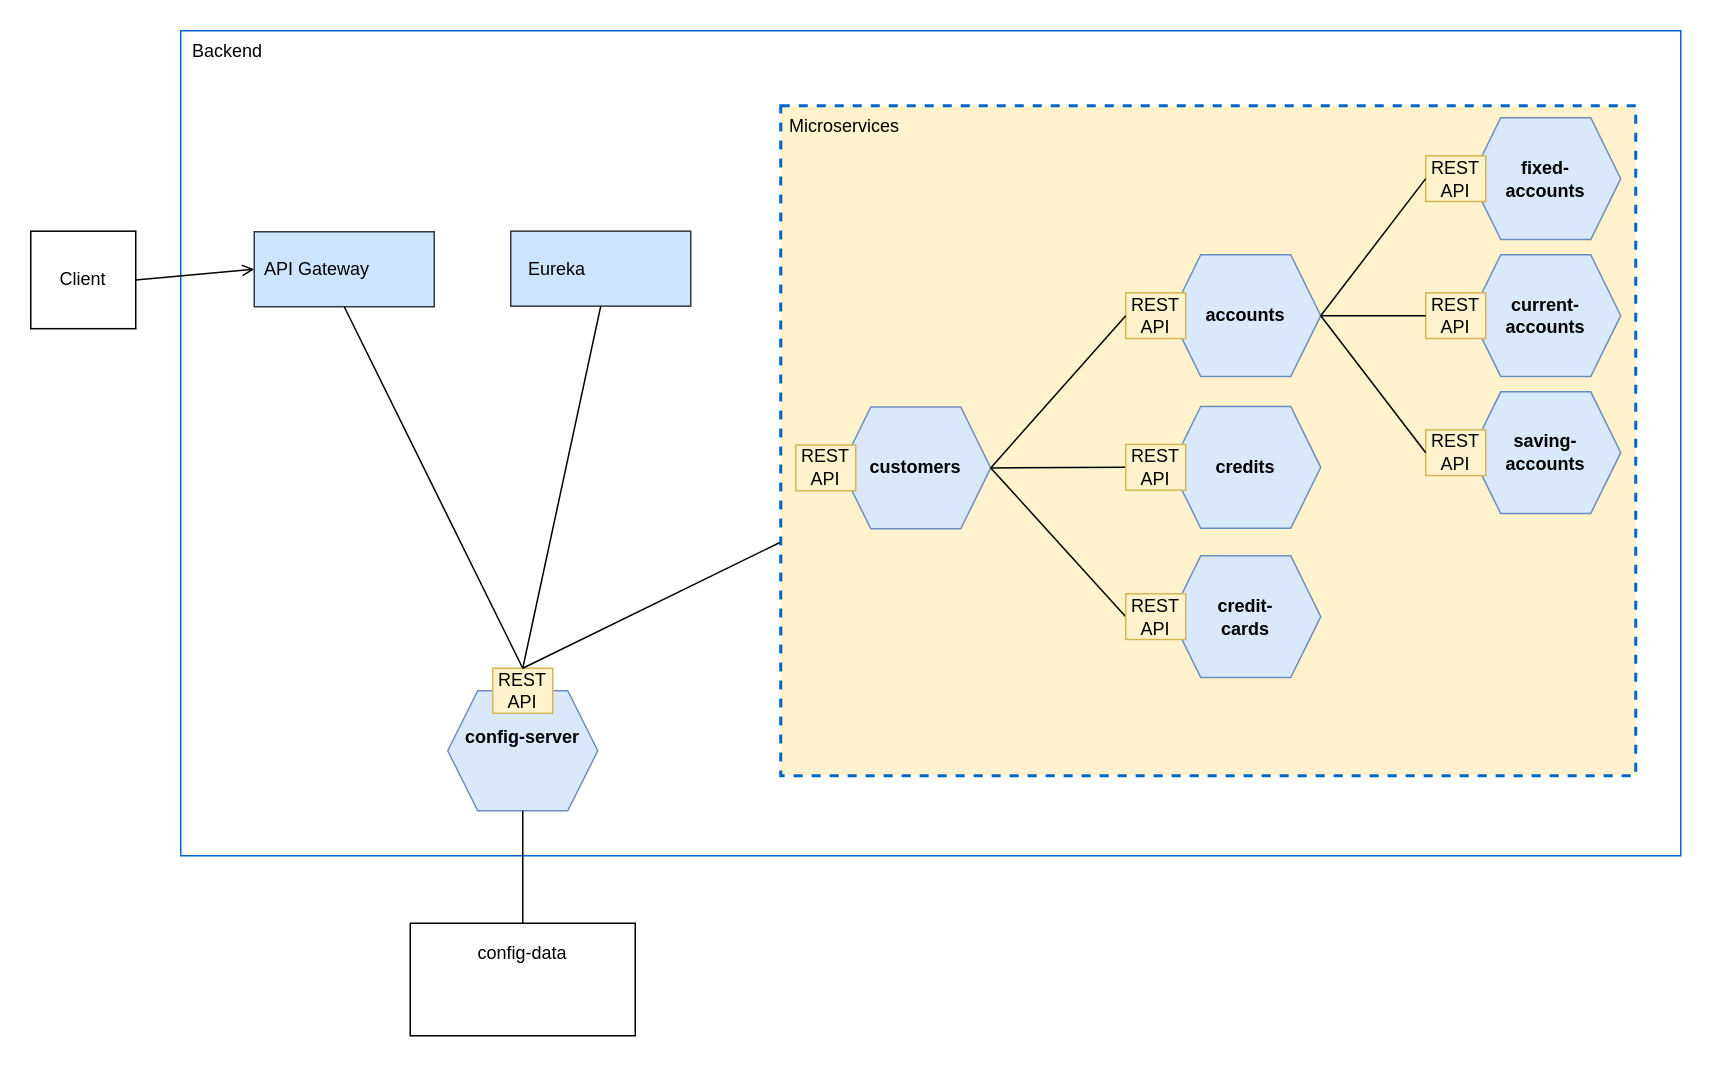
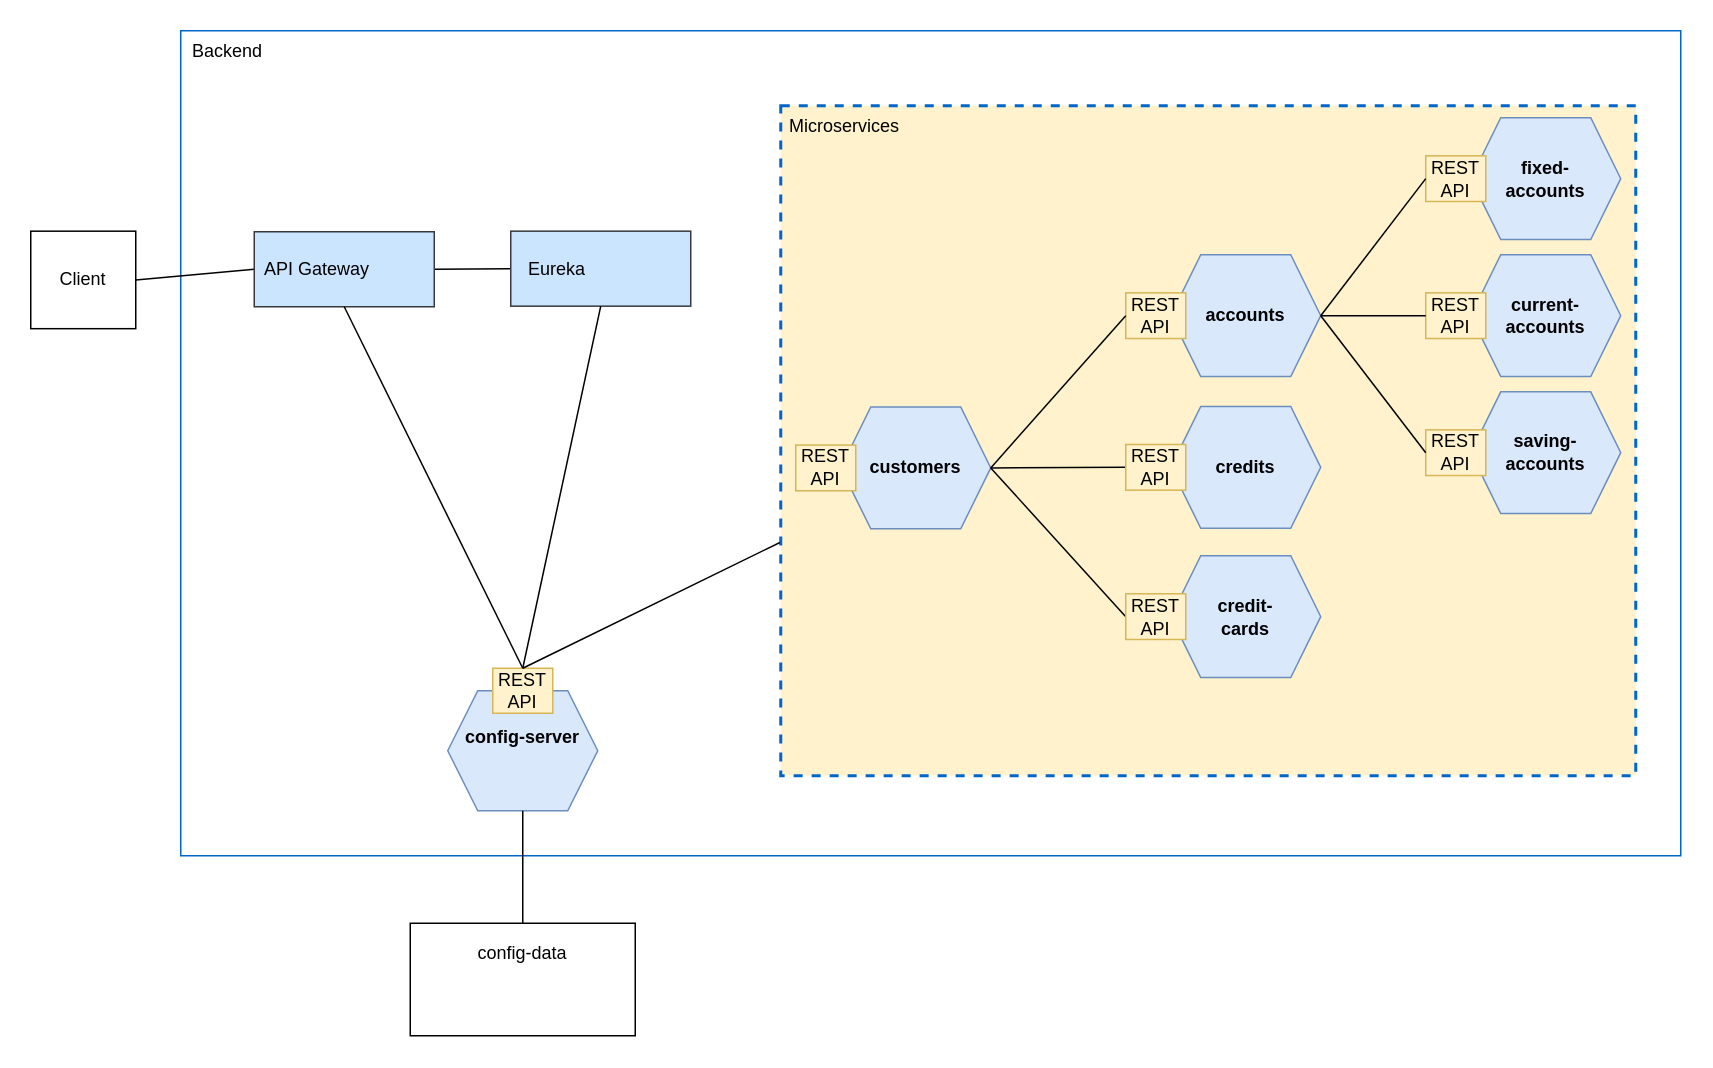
none -> (473, 269)
(247, 270) -> (248, 270)
